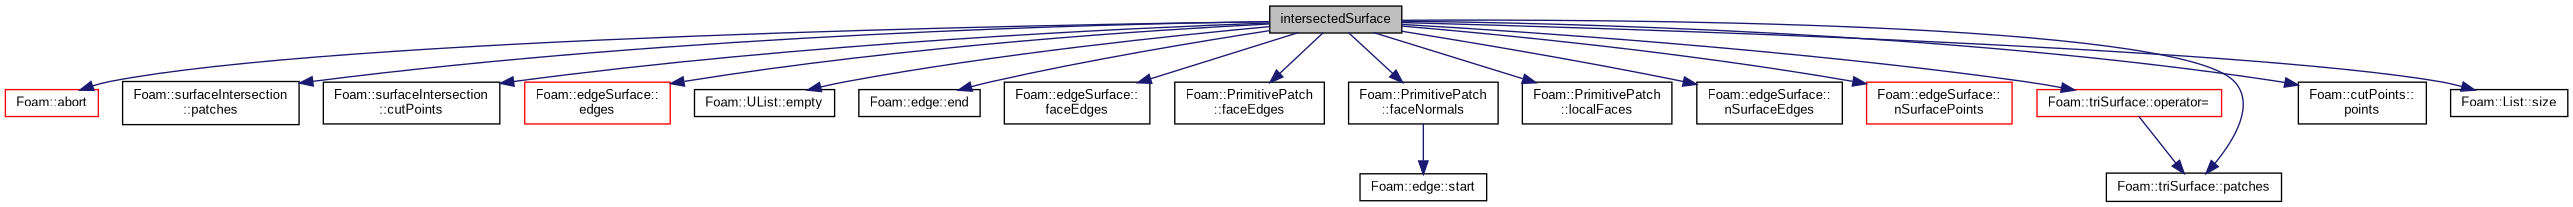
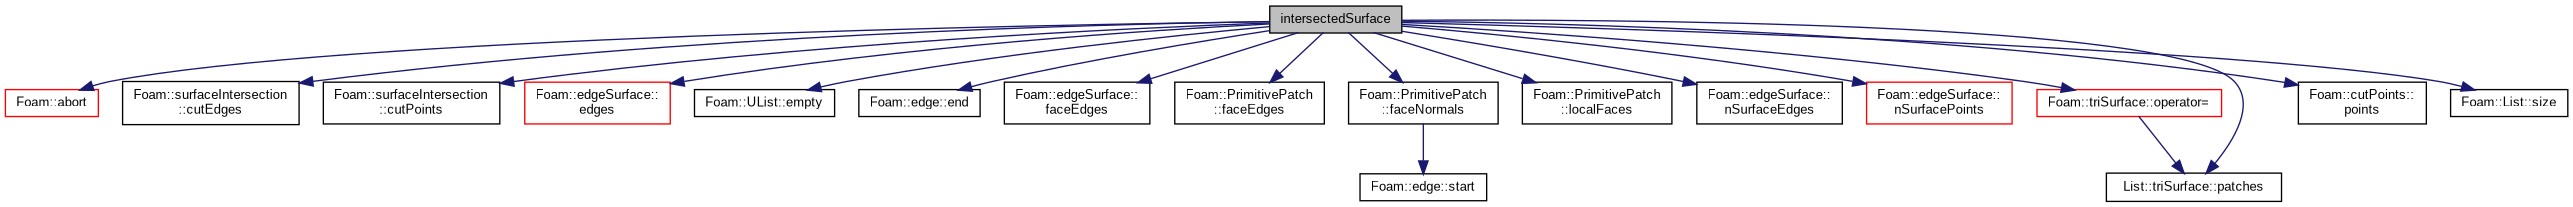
(211, 103) -> (211, 103)
(2194, 187) -> (2194, 187)
